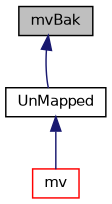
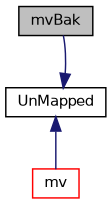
(46, 69) -> (65, 54)
